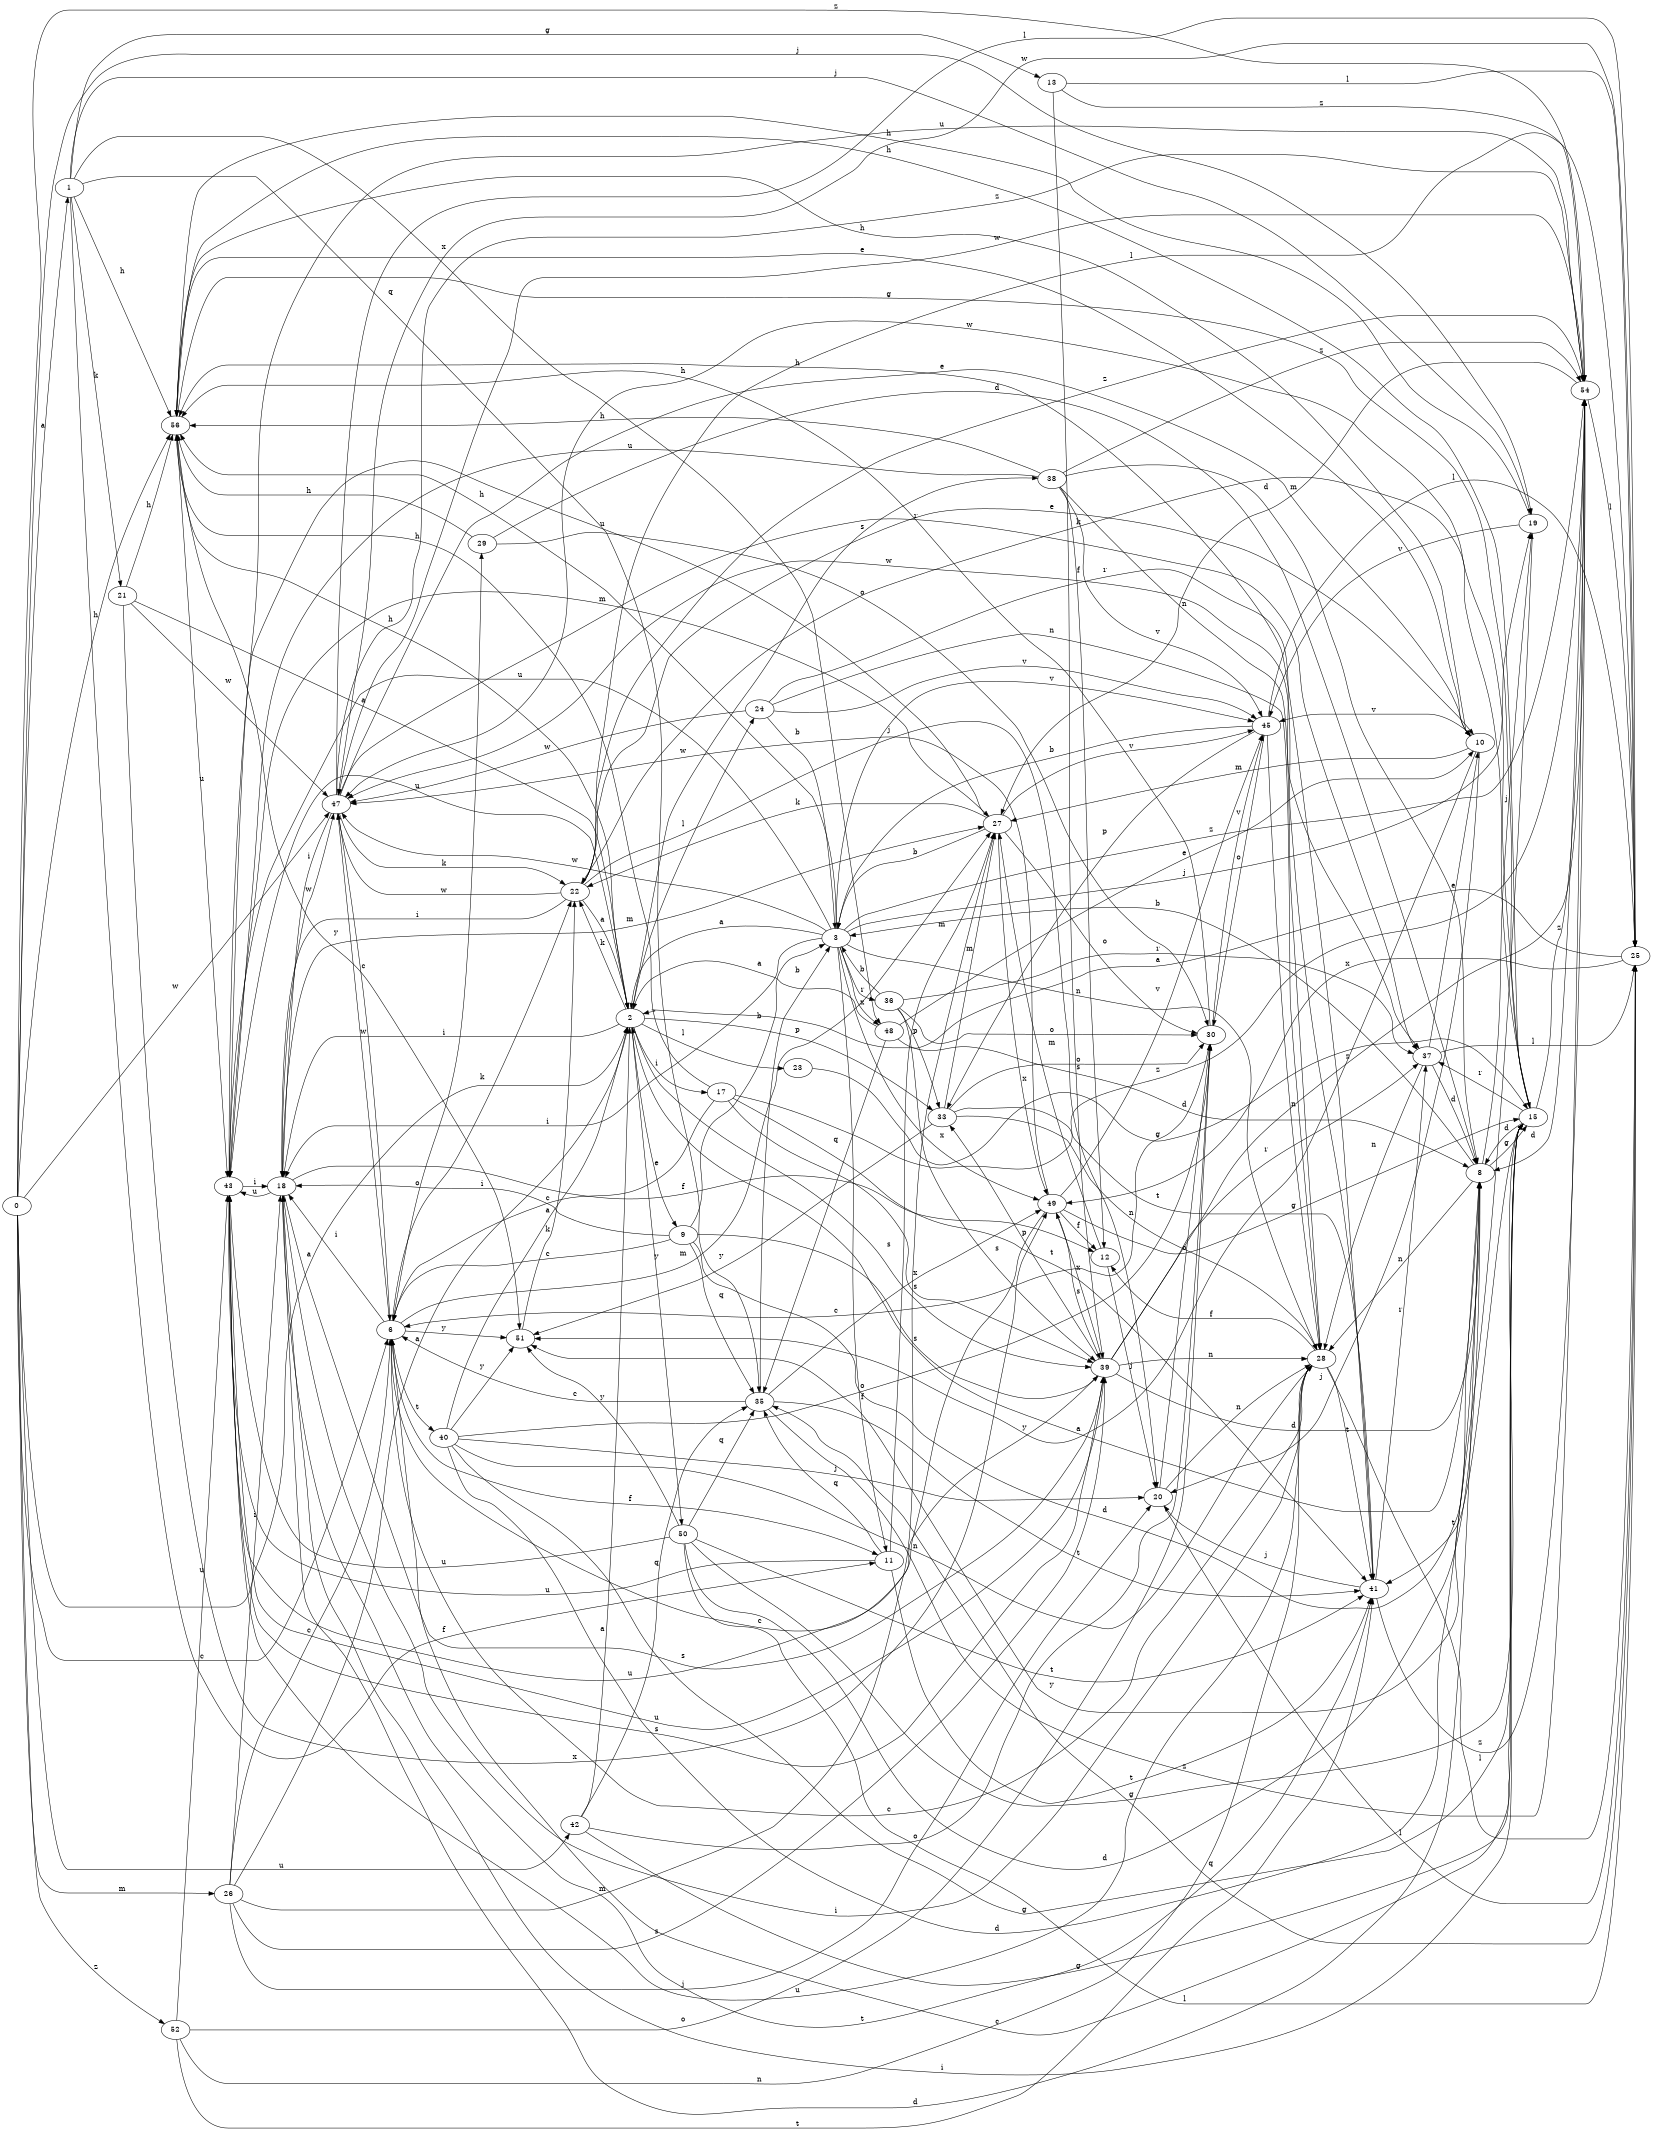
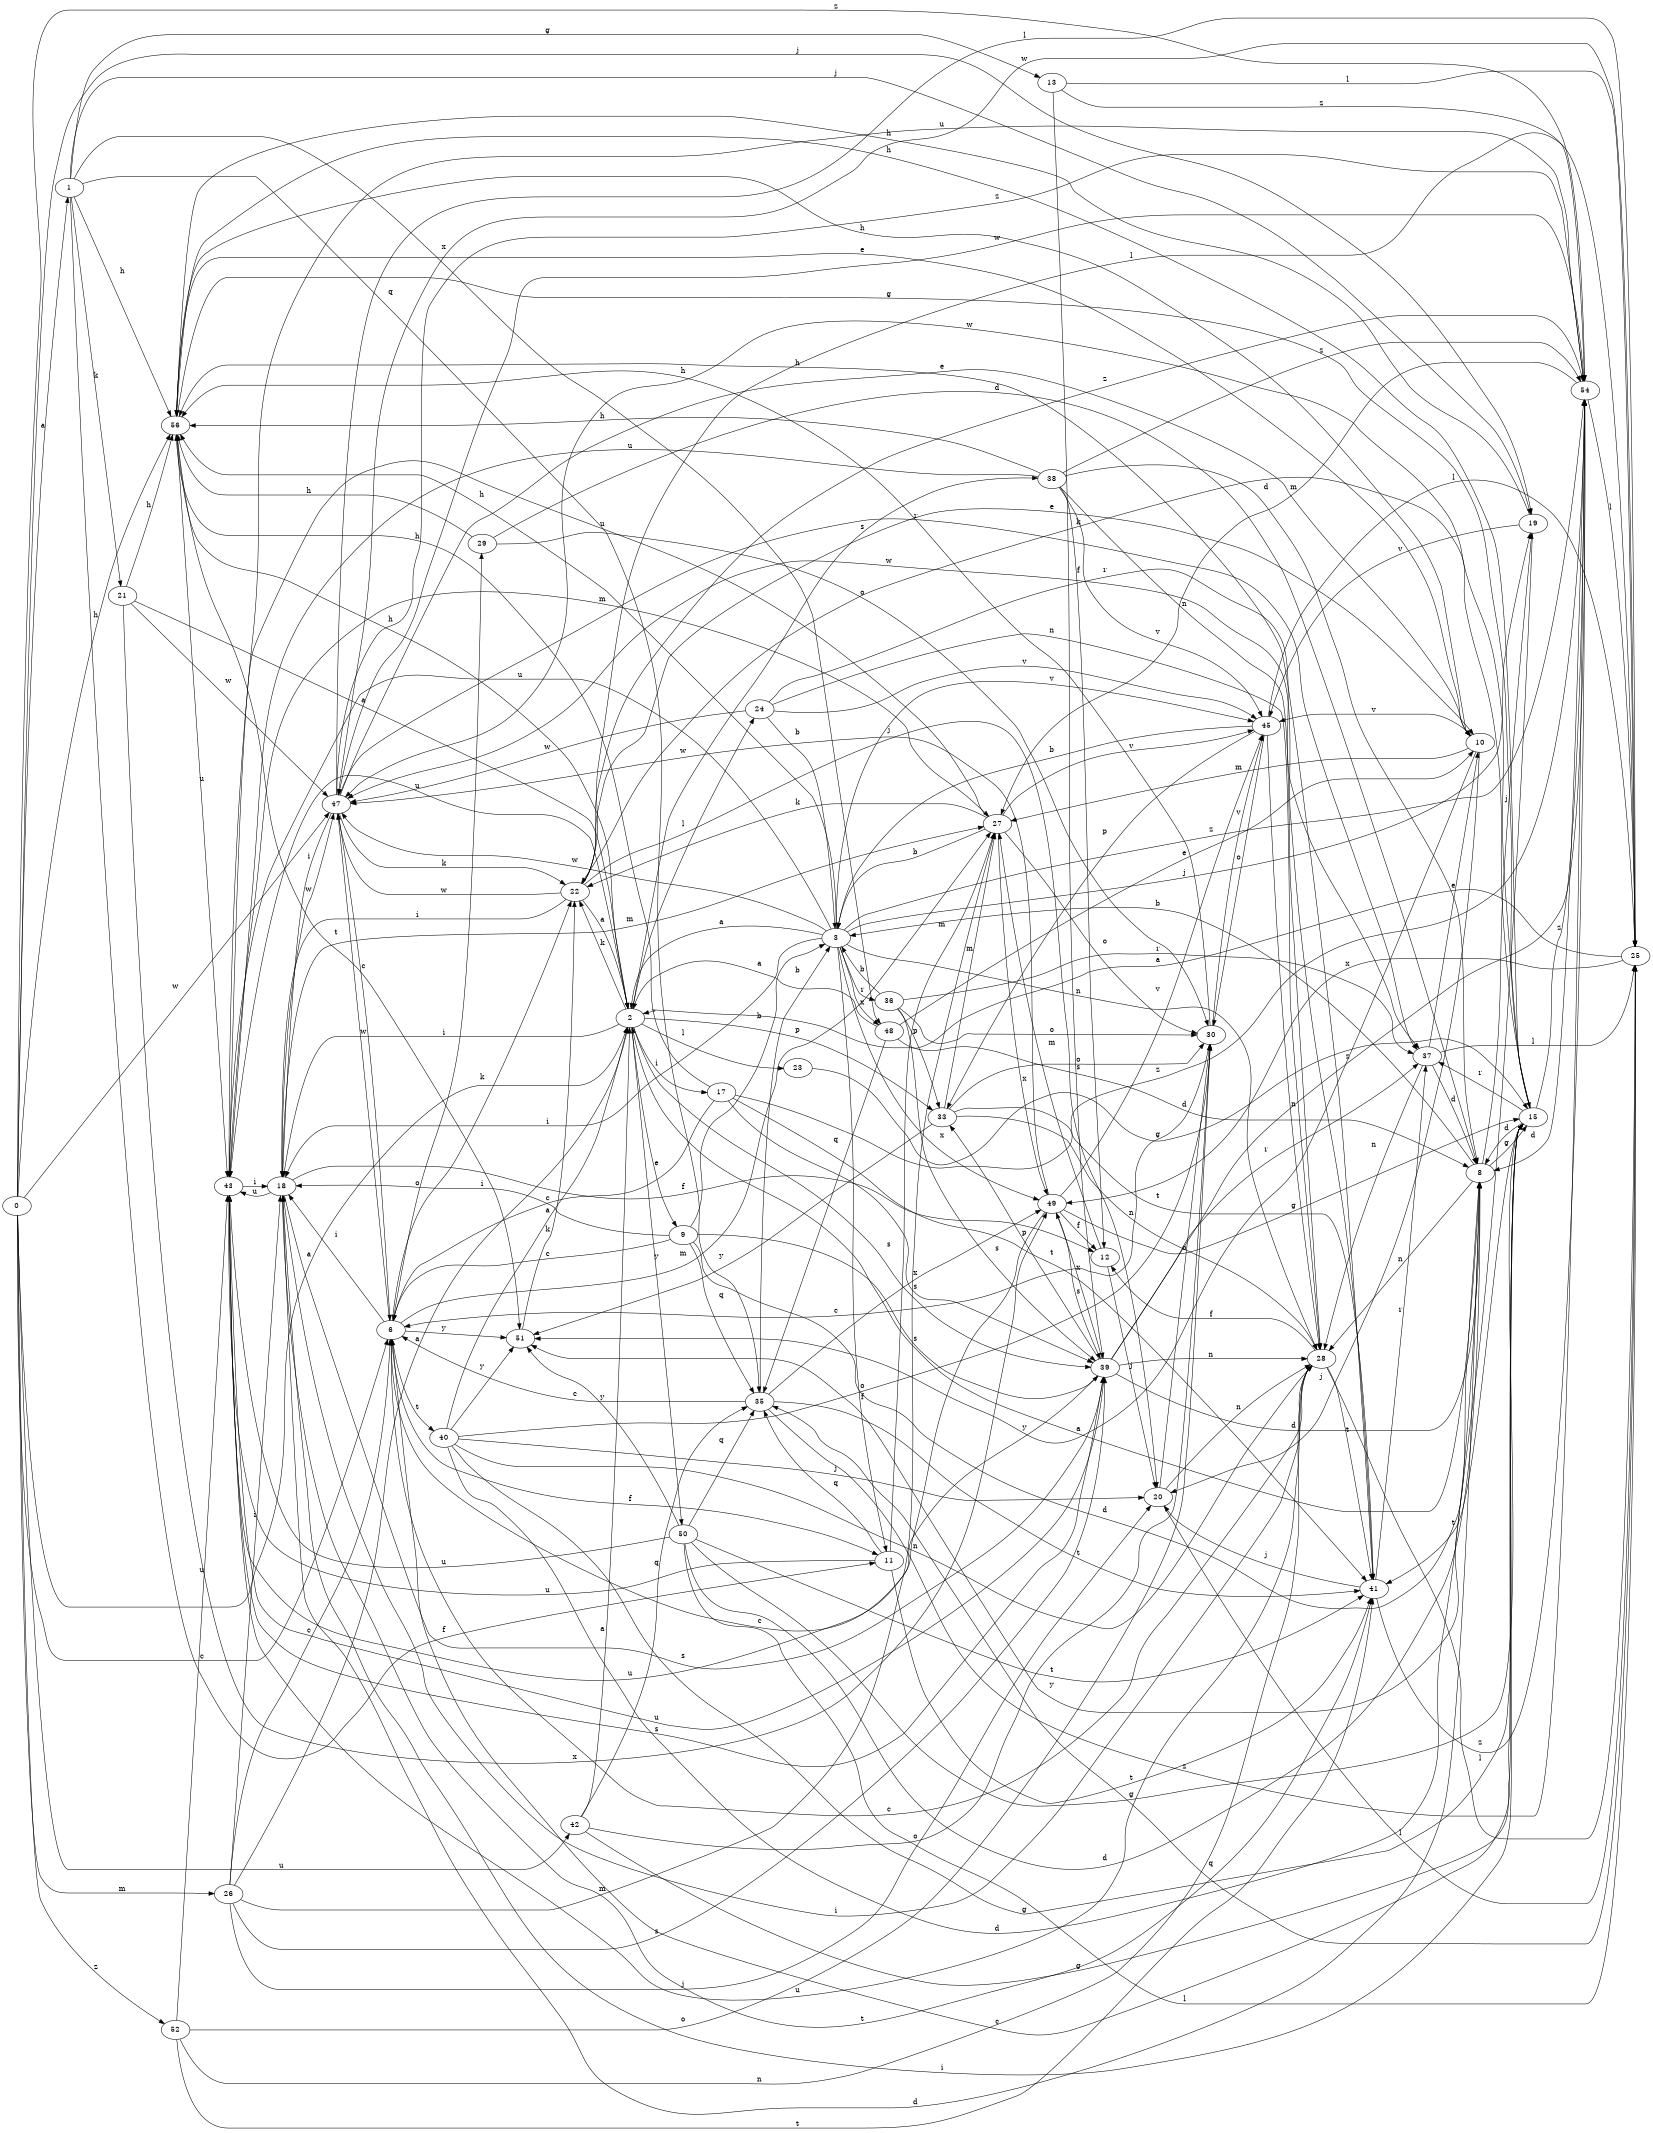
(336, 932) -> (336, 932)
